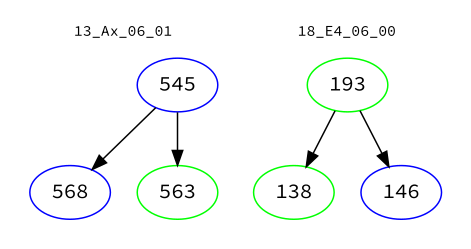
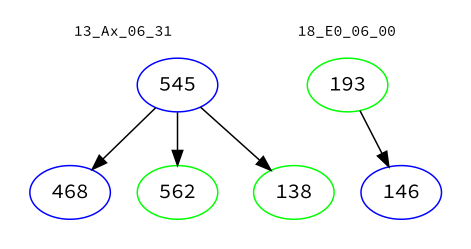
(124, 32) -> (124, 32)
(348, 32) -> (348, 32)
(324, 132) -> (220, 124)
(70, 192) -> (70, 192)
(178, 192) -> (178, 192)
